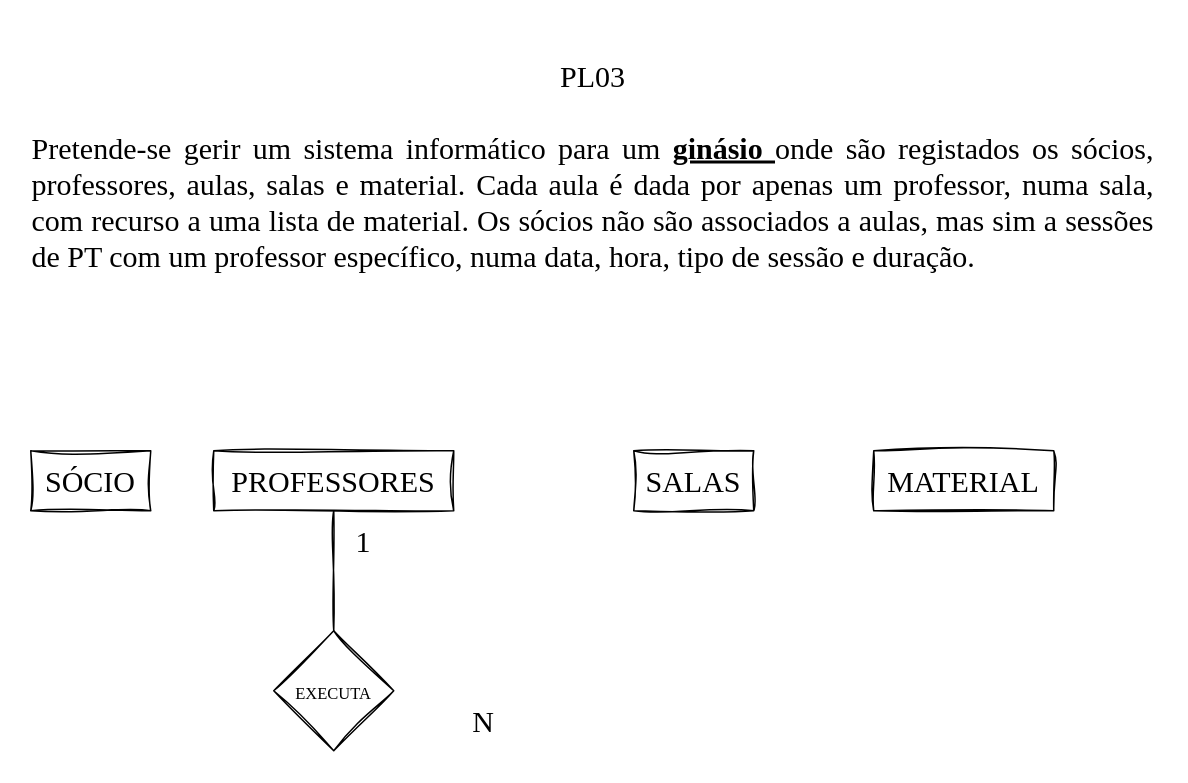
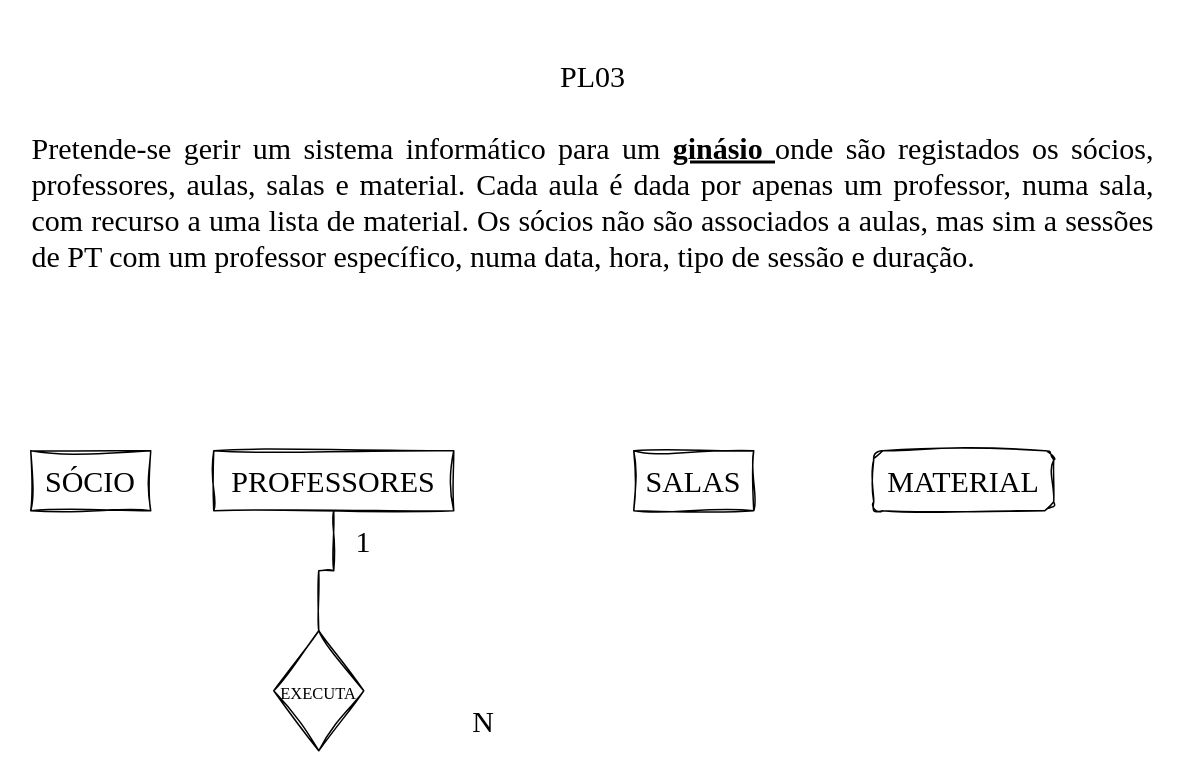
(964, 481) -> (964, 481)
(334, 691) -> (319, 691)
